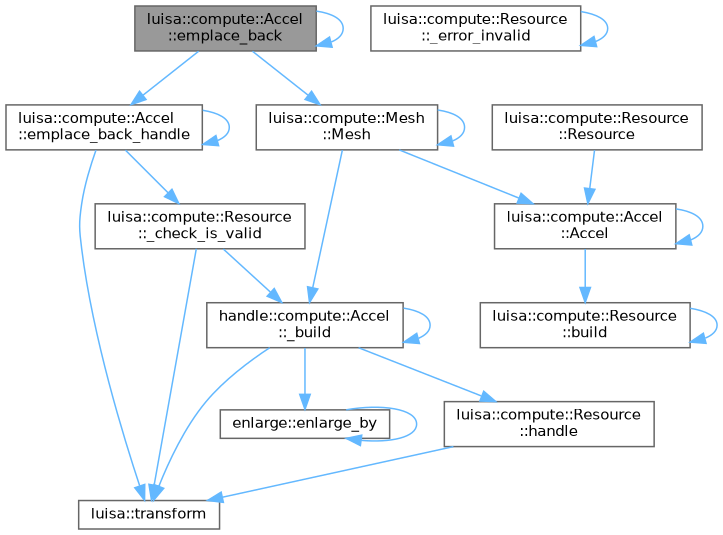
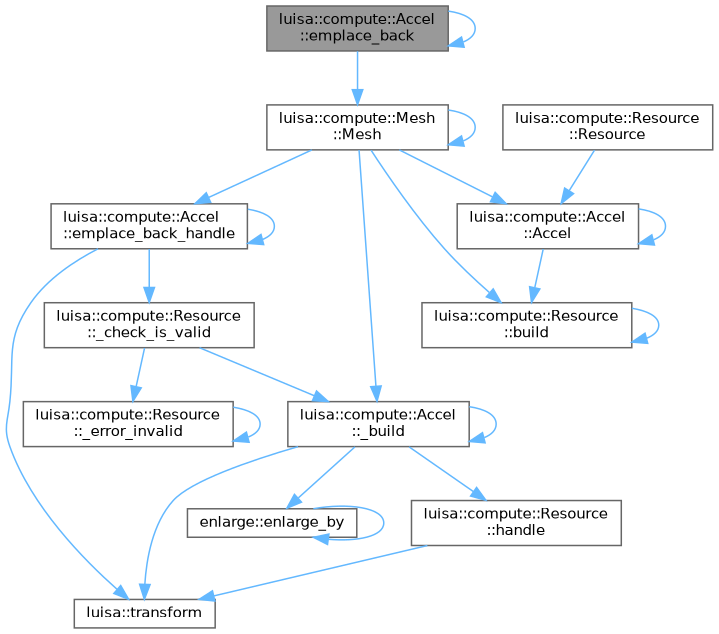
(171, 73) -> (260, 174)
none -> (425, 226)
(305, 325) -> (379, 424)
(175, 367) -> (140, 367)
